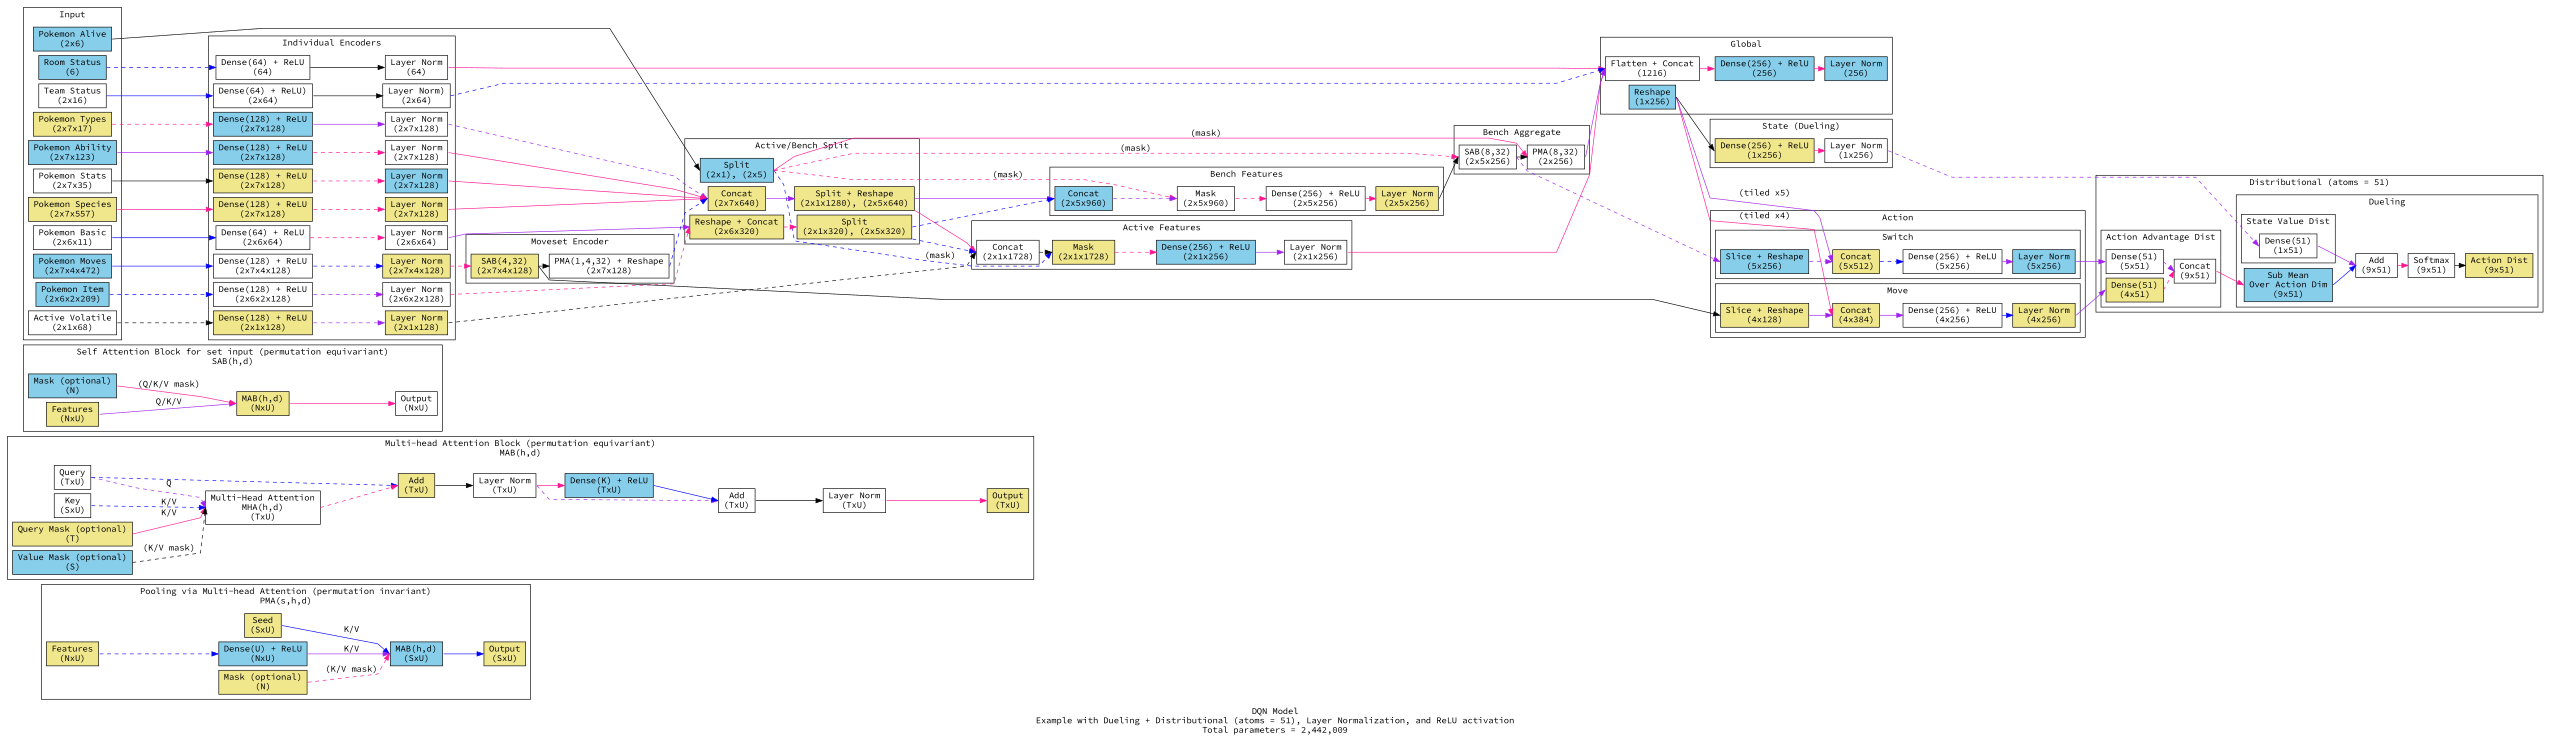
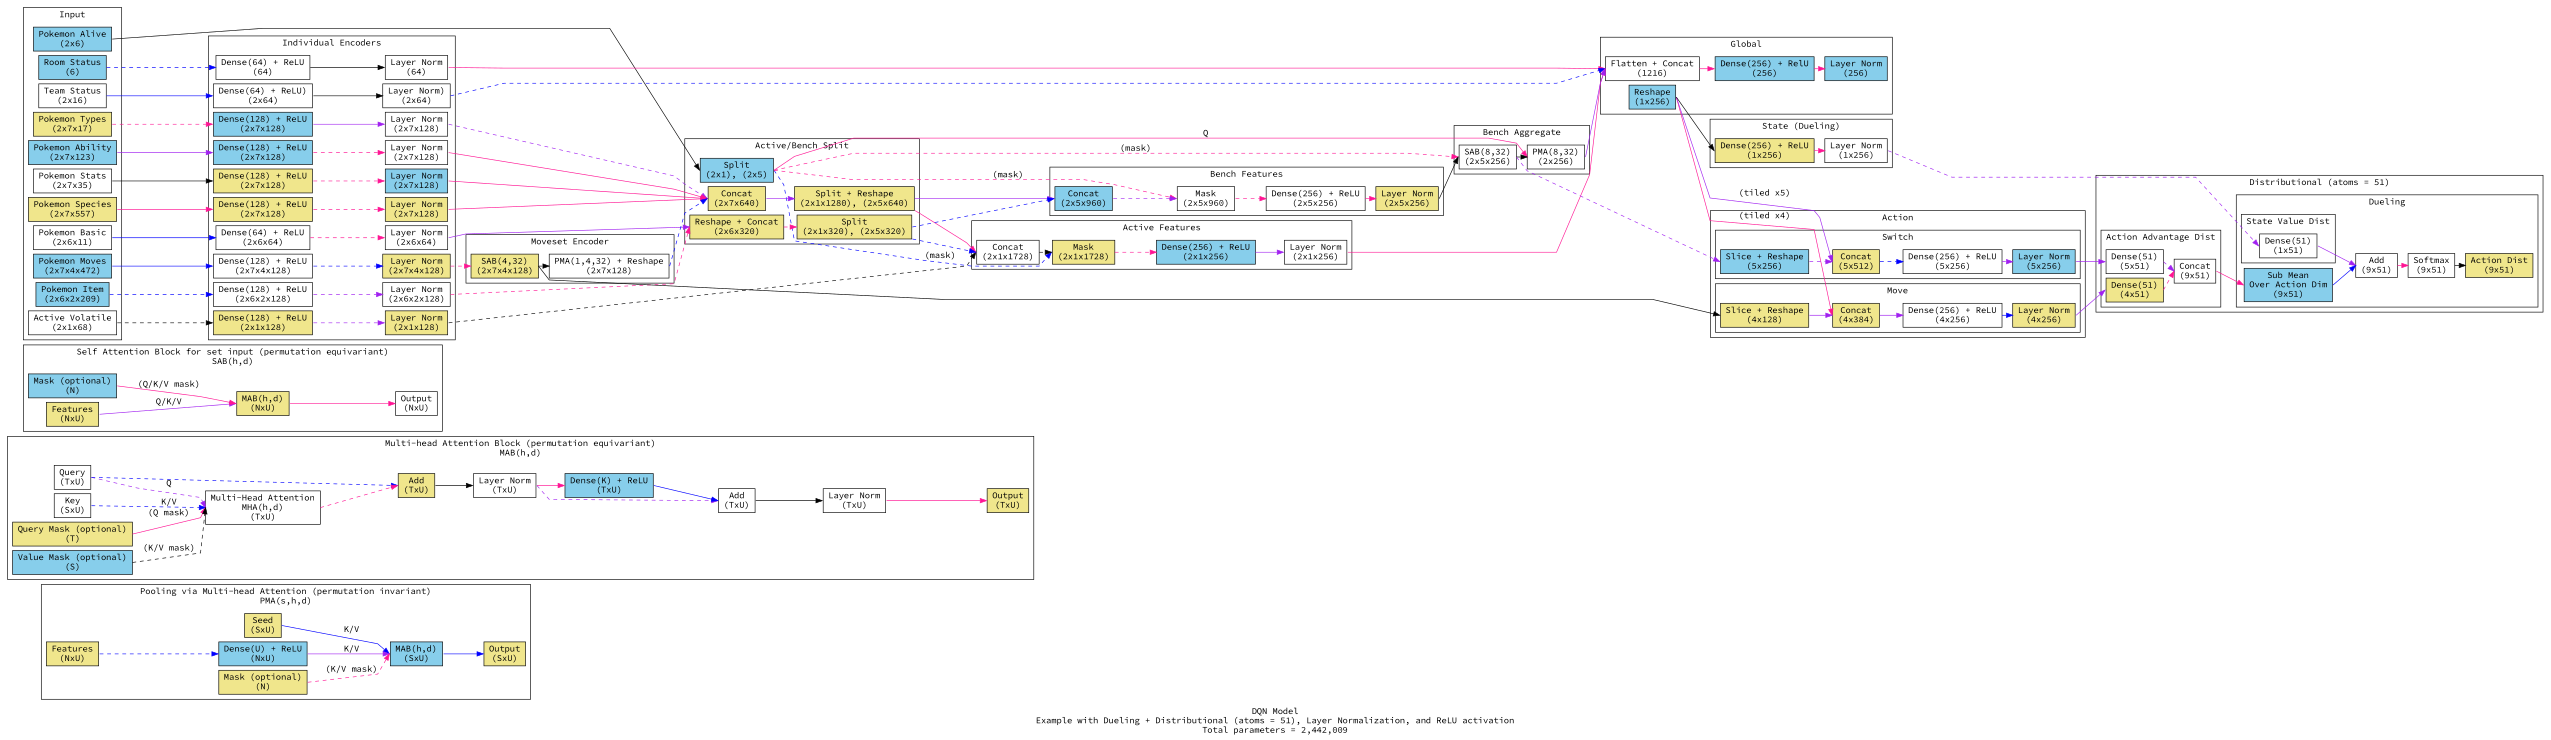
(1206, 133) -> (1206, 133)
(169, 513) -> (169, 513)
